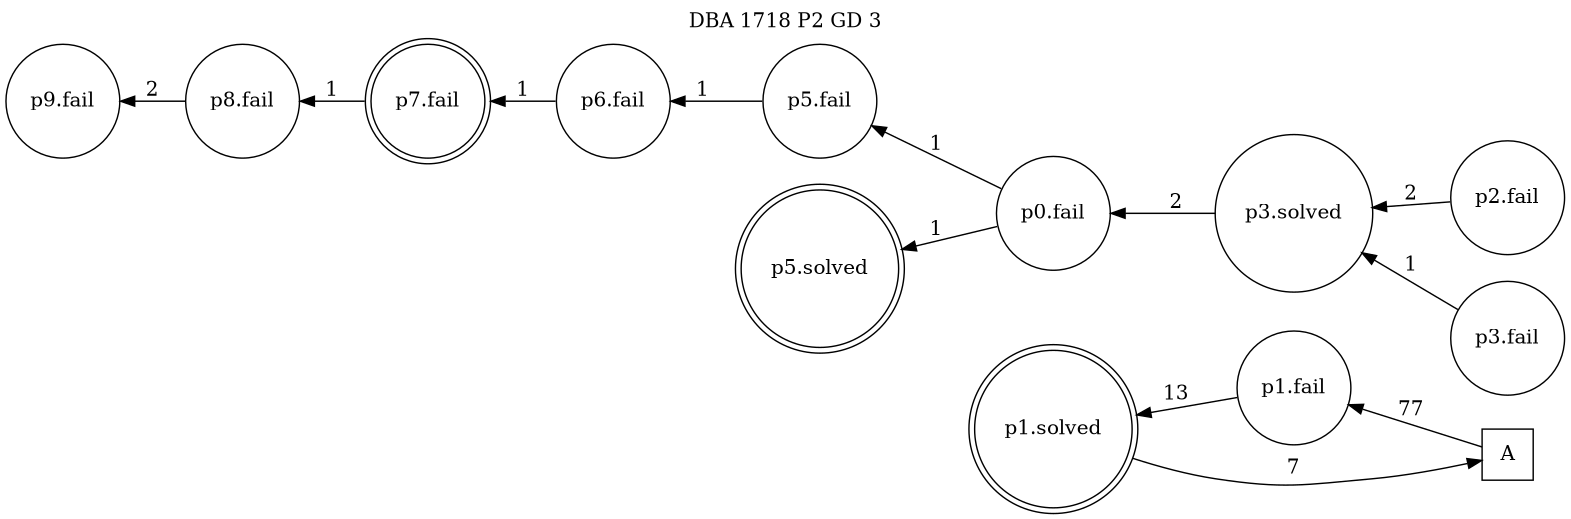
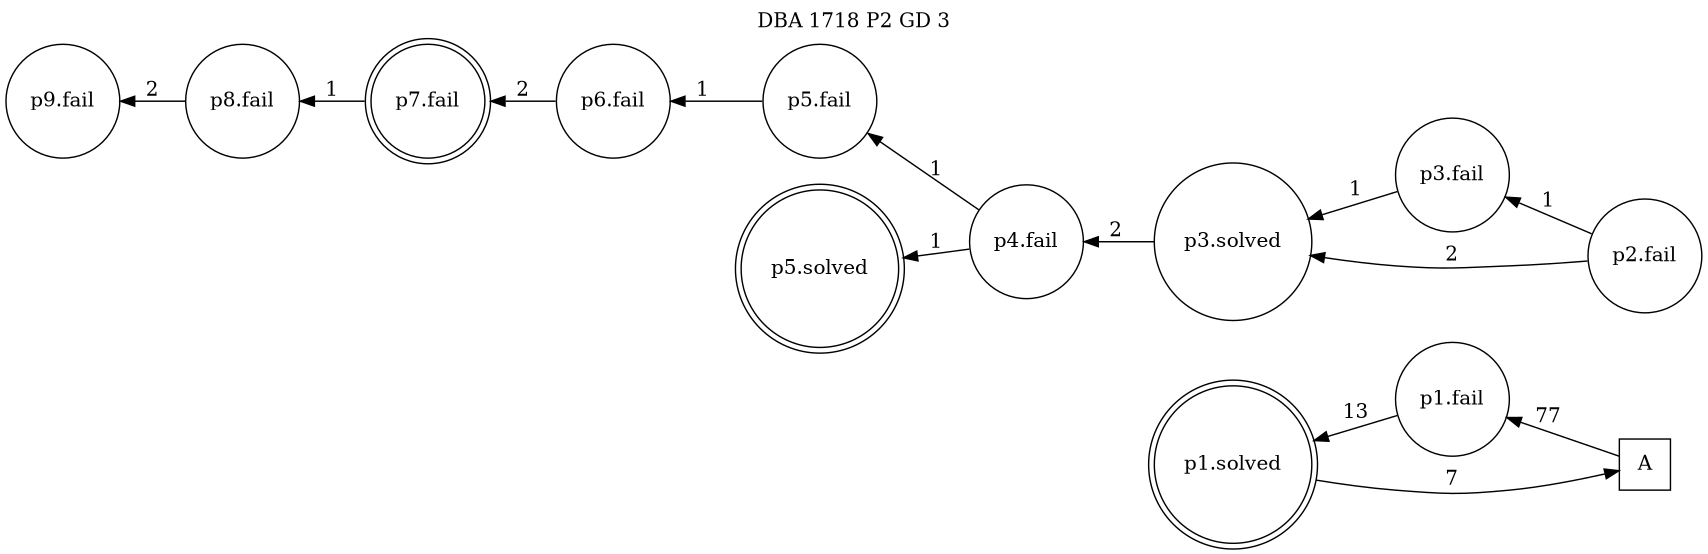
(523, 91) -> (523, 91)
(1053, 213) -> (1026, 242)
none -> (1555, 218)
